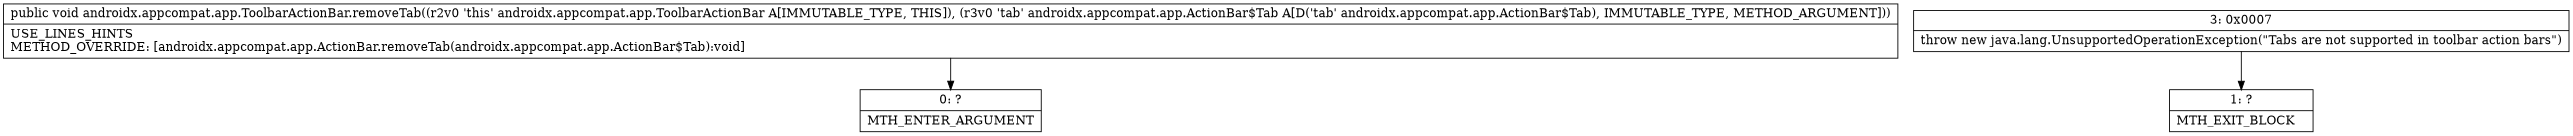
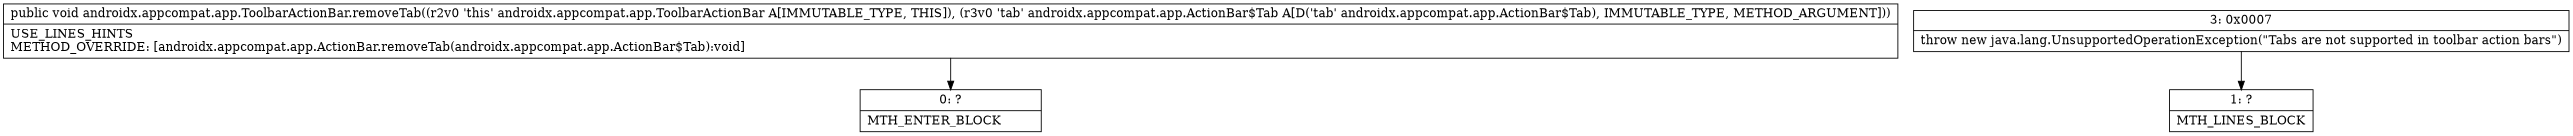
(951, 121) -> (934, 121)
(2236, 121) -> (2241, 121)
